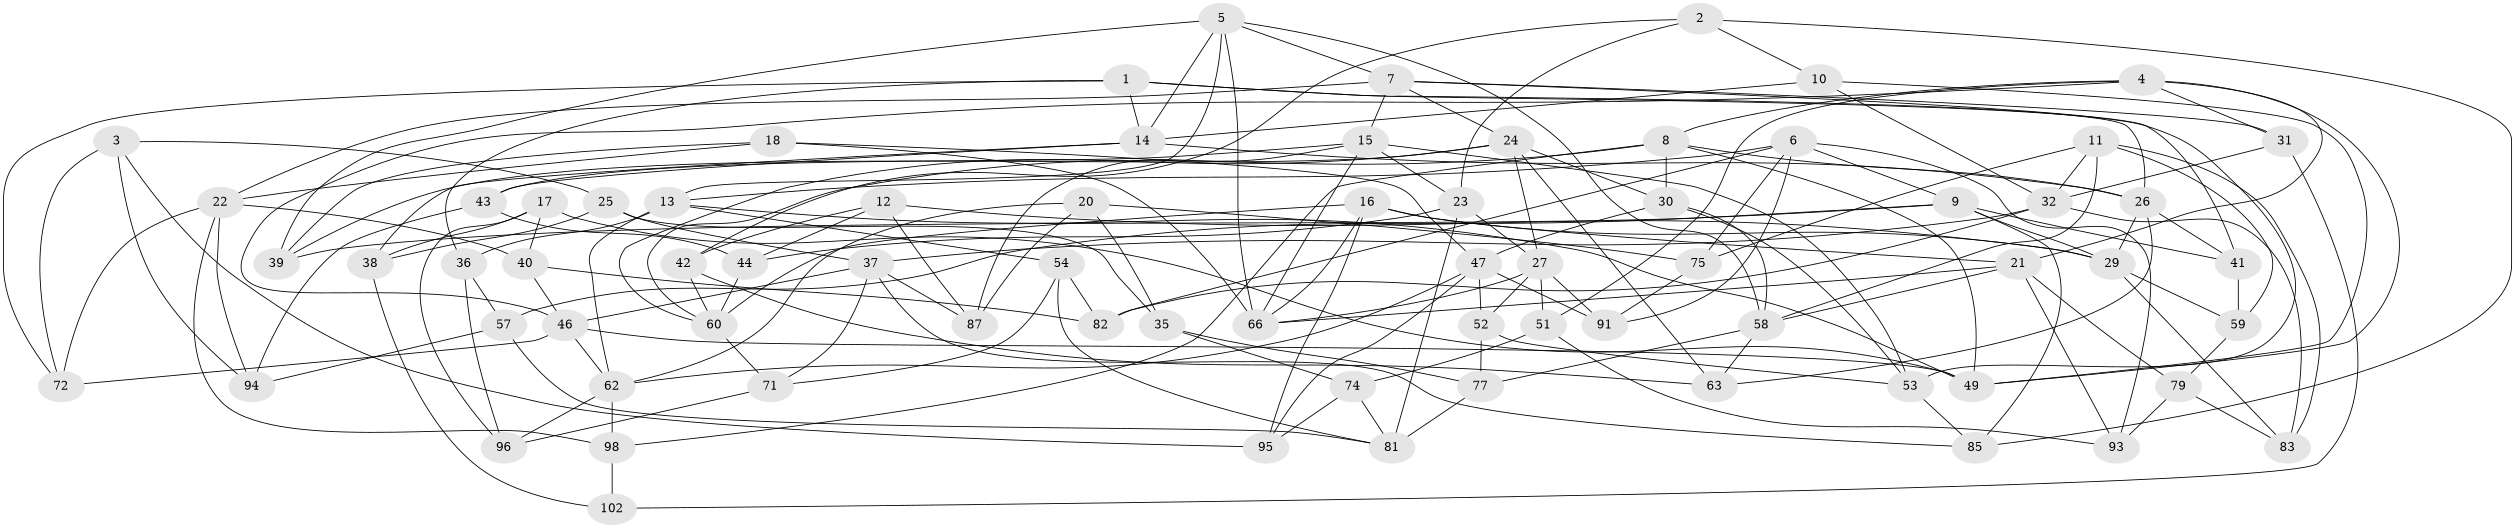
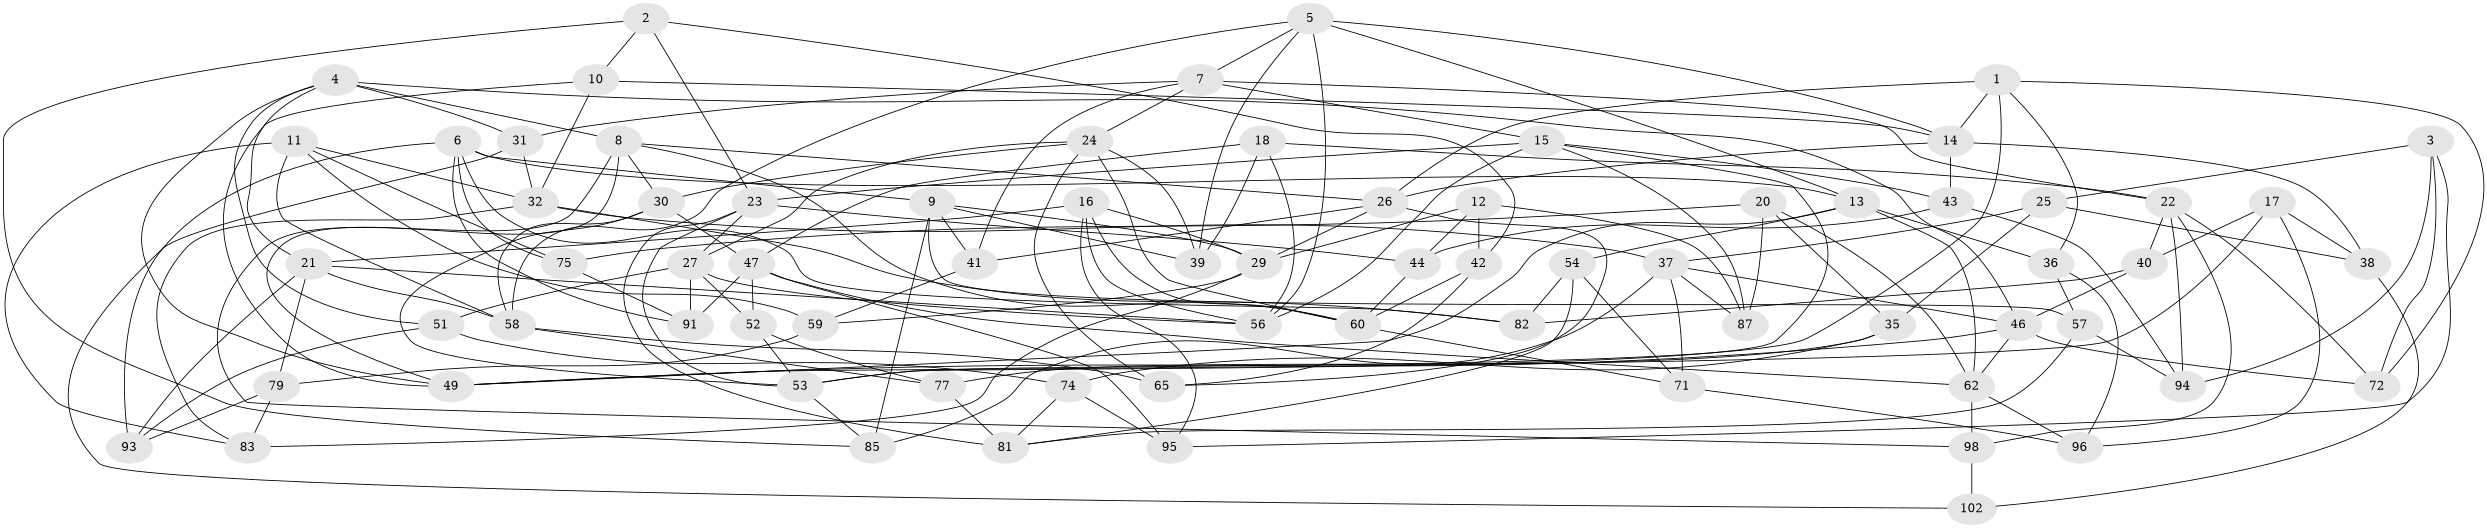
none -> (644, 309)
(1256, 325) -> (1258, 325)
(1715, 387) -> (1162, 387)
